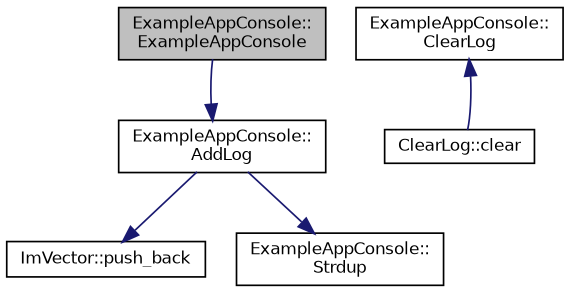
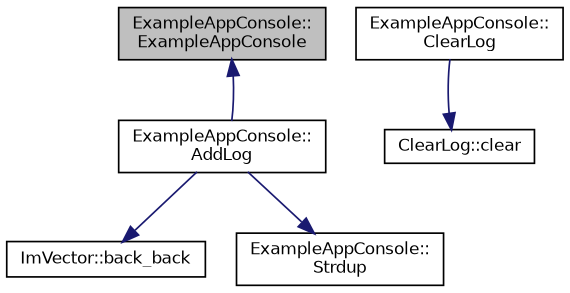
(211, 82) -> (233, 99)
(471, 103) -> (448, 86)
(106, 259) -> (106, 259)
